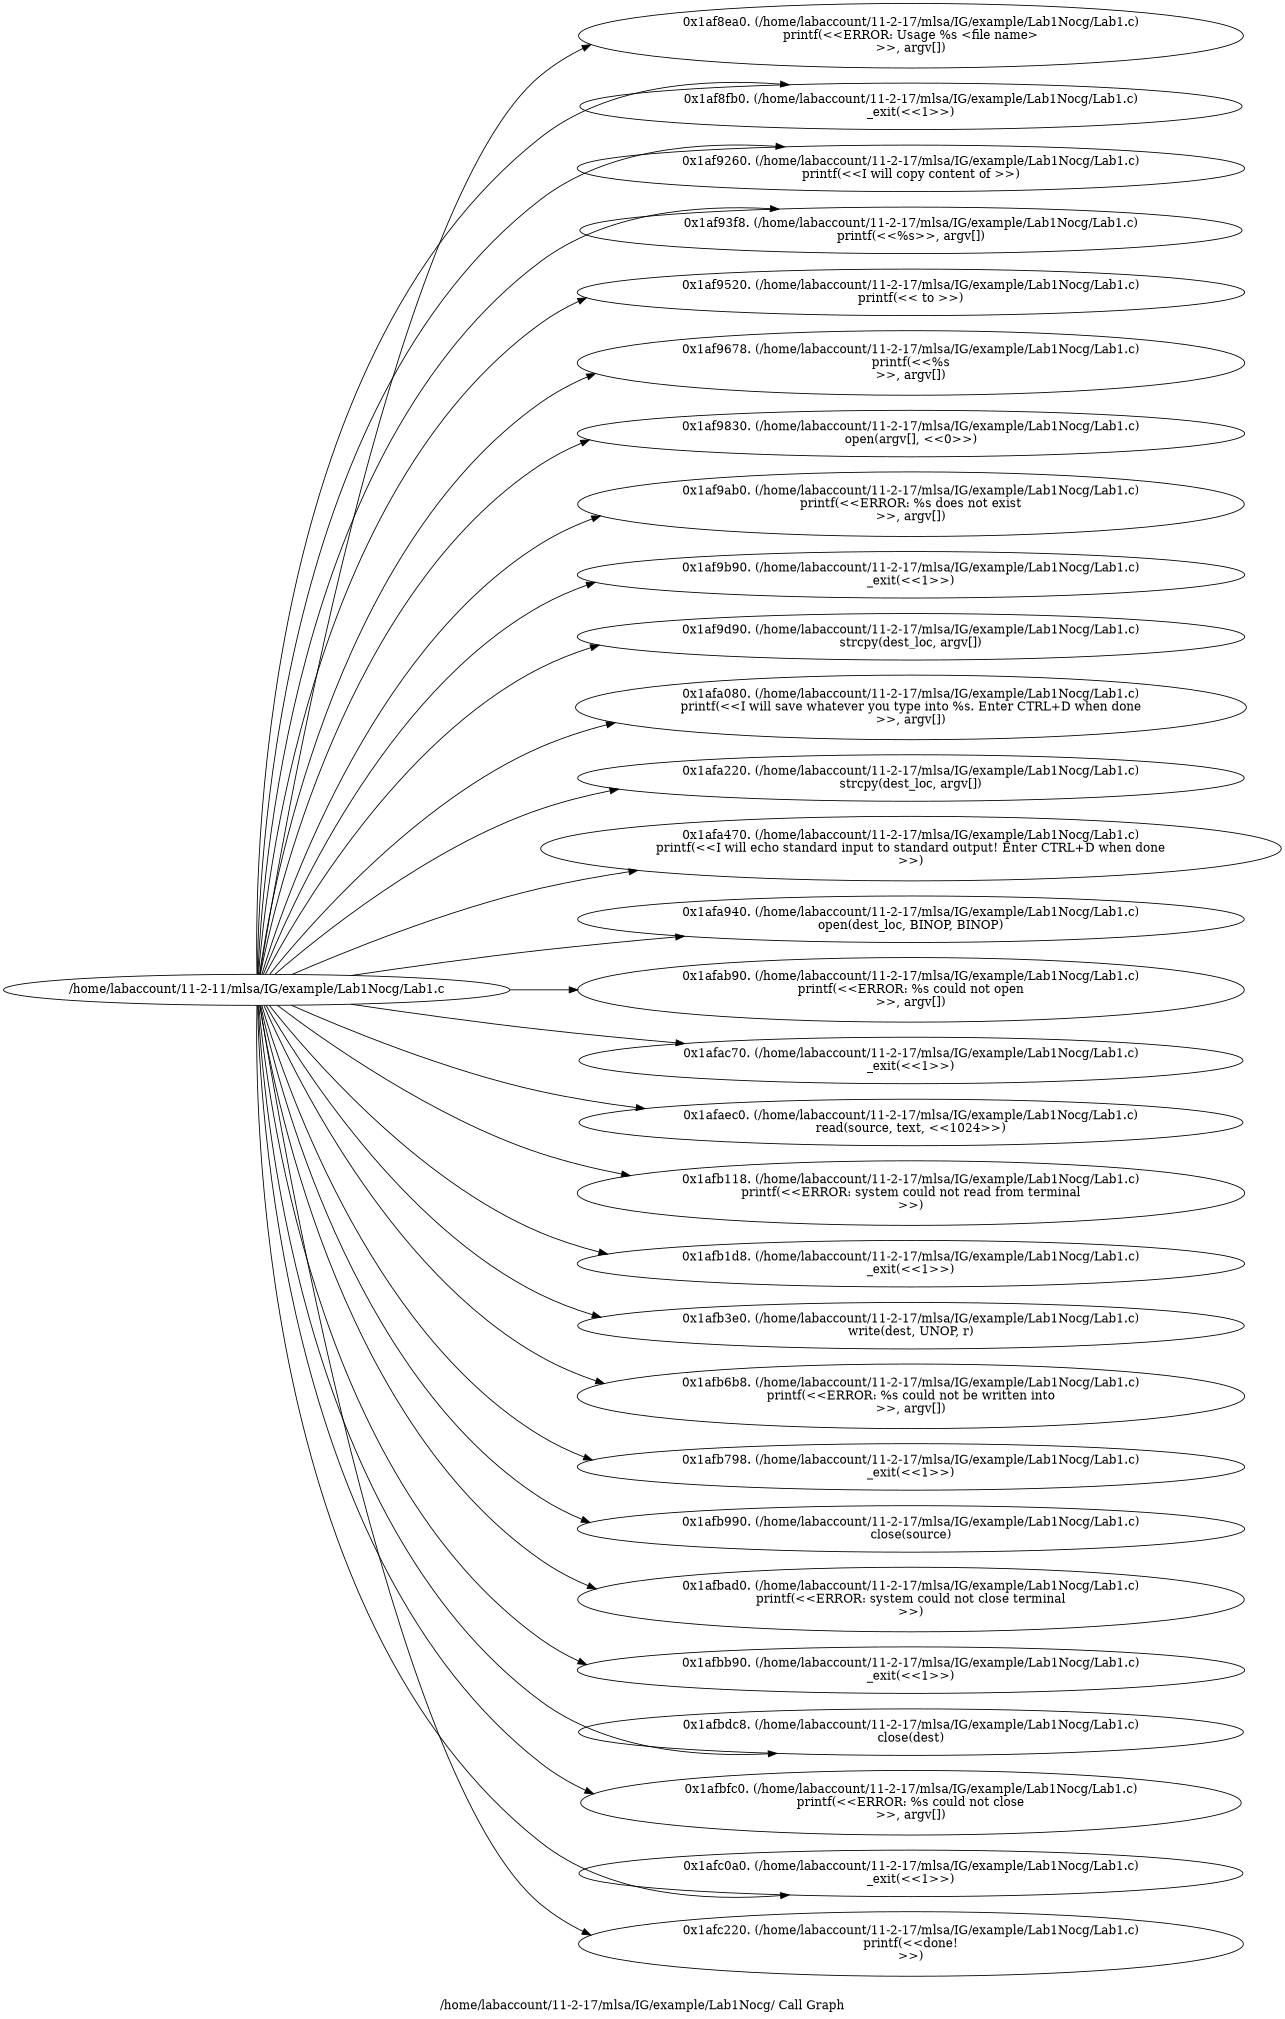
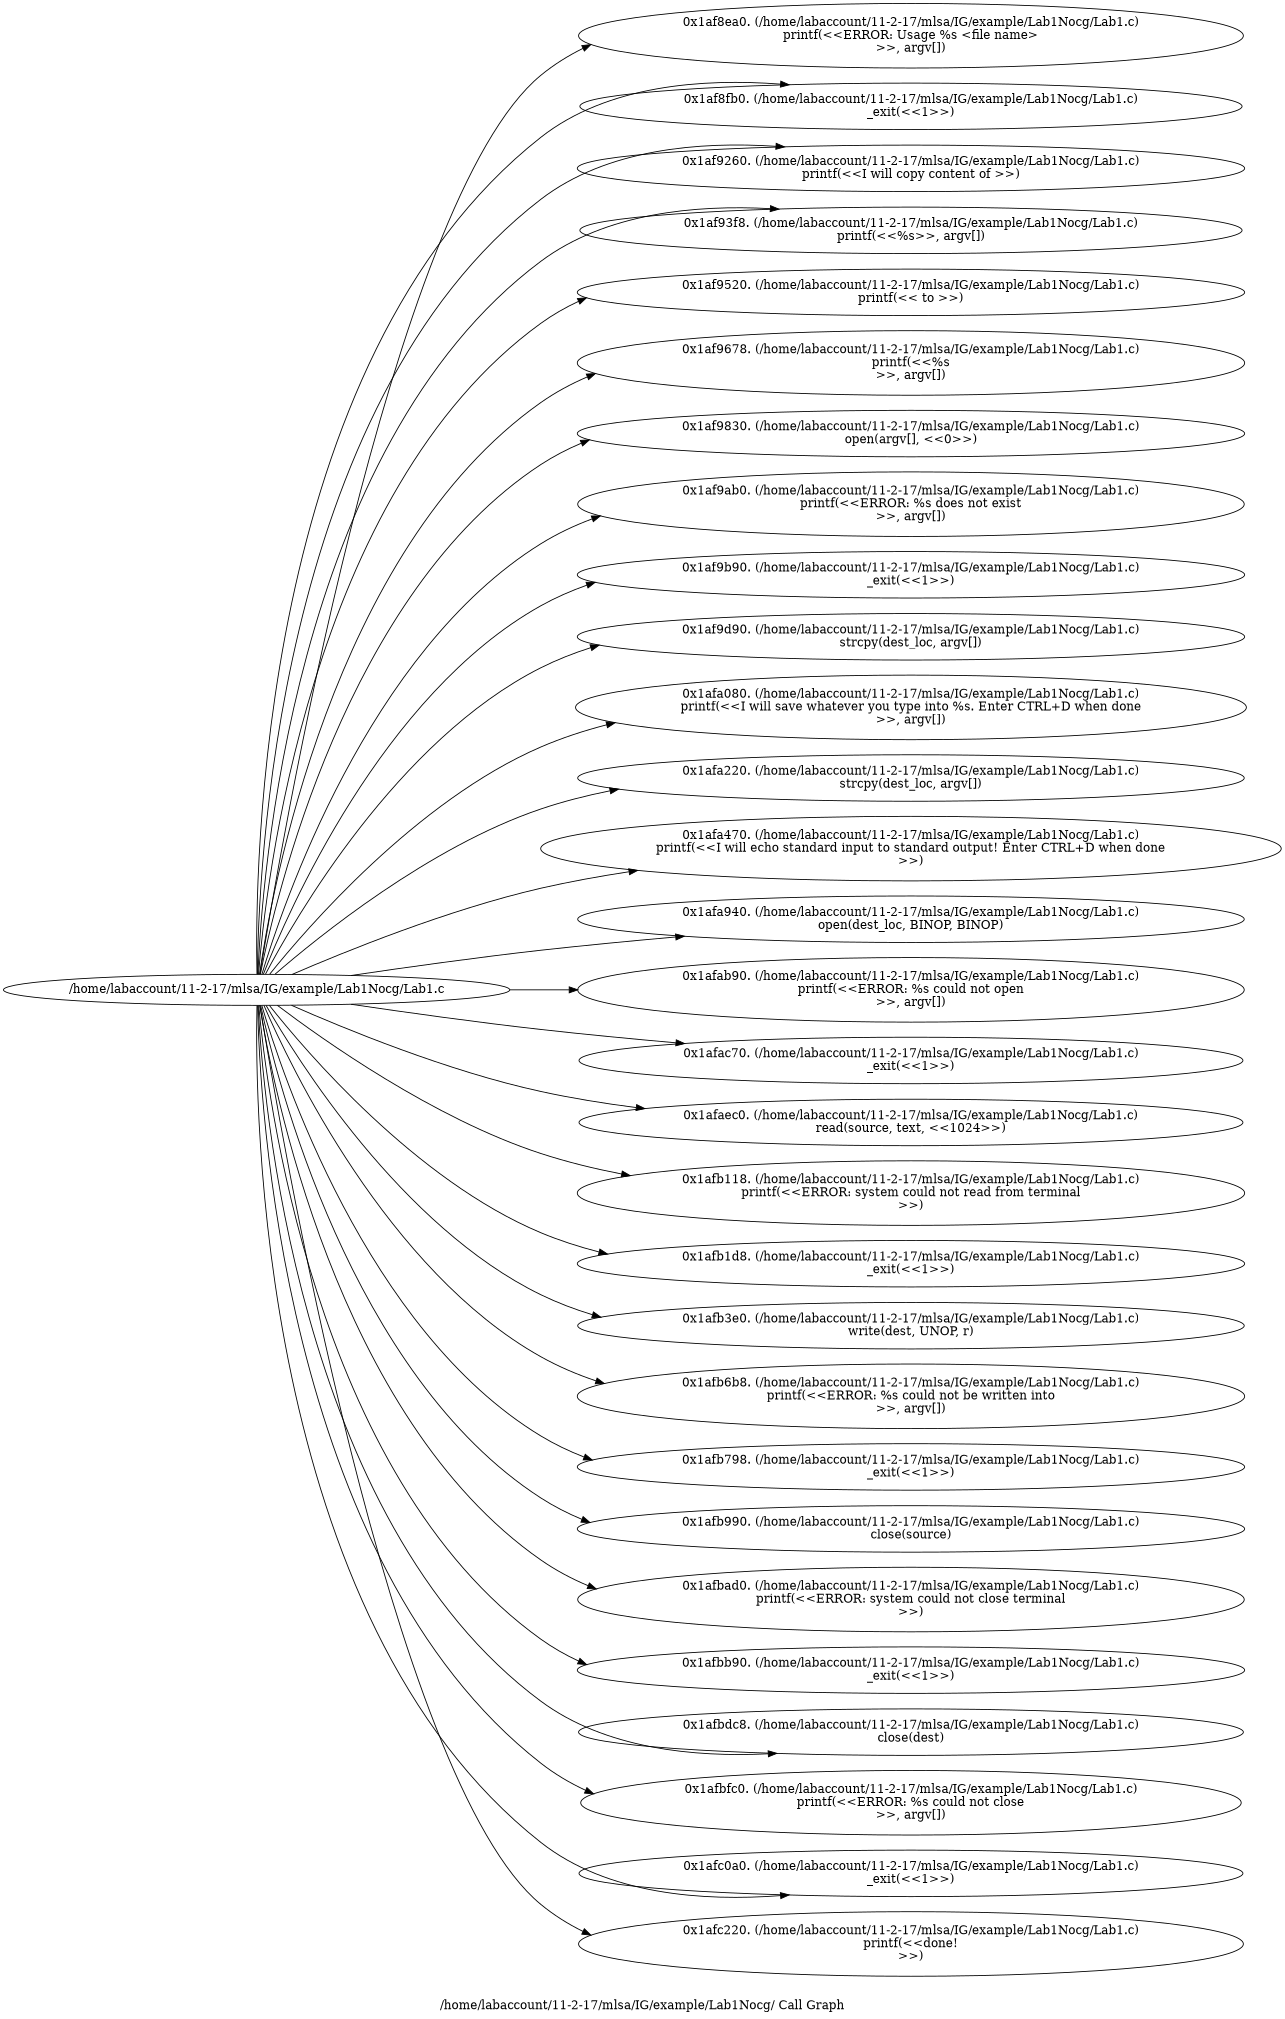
(257, 990) -> (257, 990)
